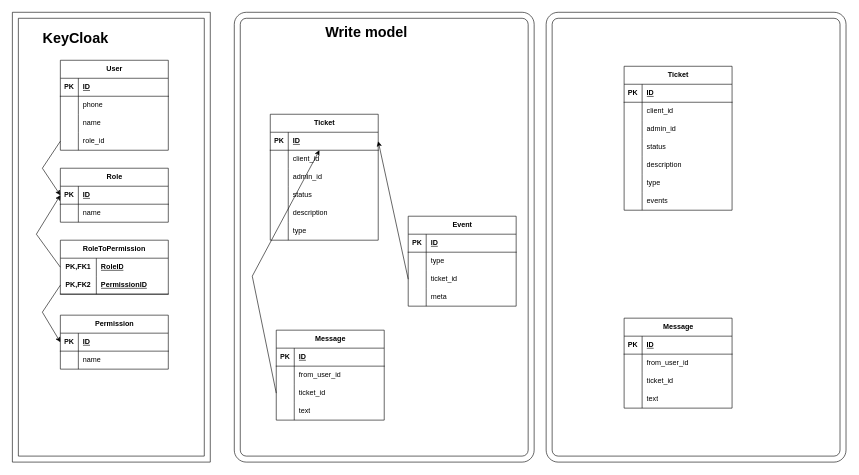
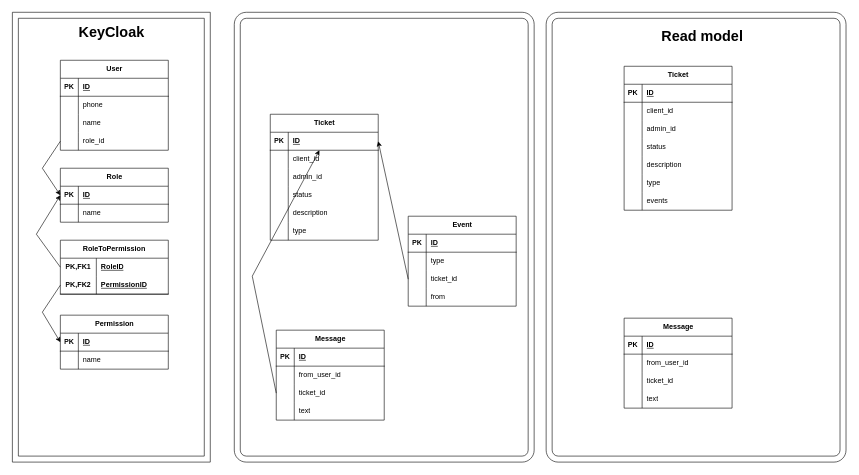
(366, 32) -> none
none -> (702, 36)
(75, 38) -> (111, 32)
(439, 297) -> (439, 297)
